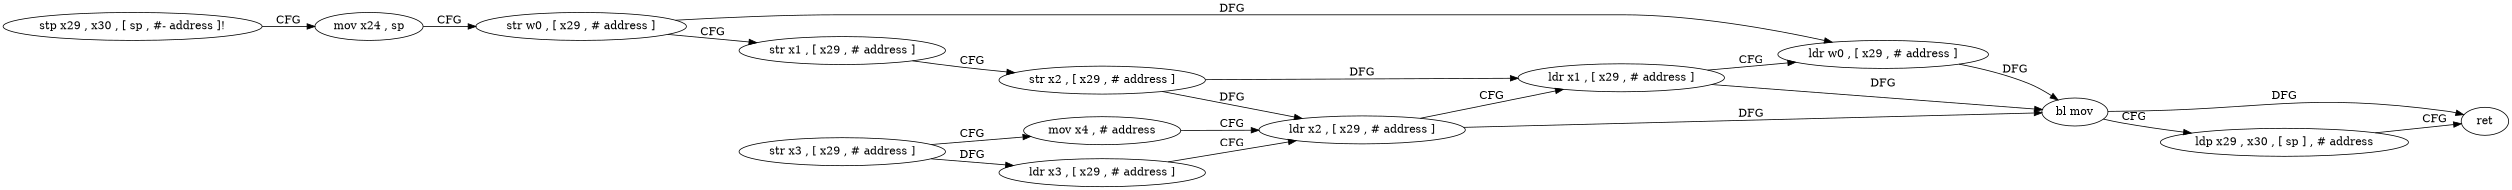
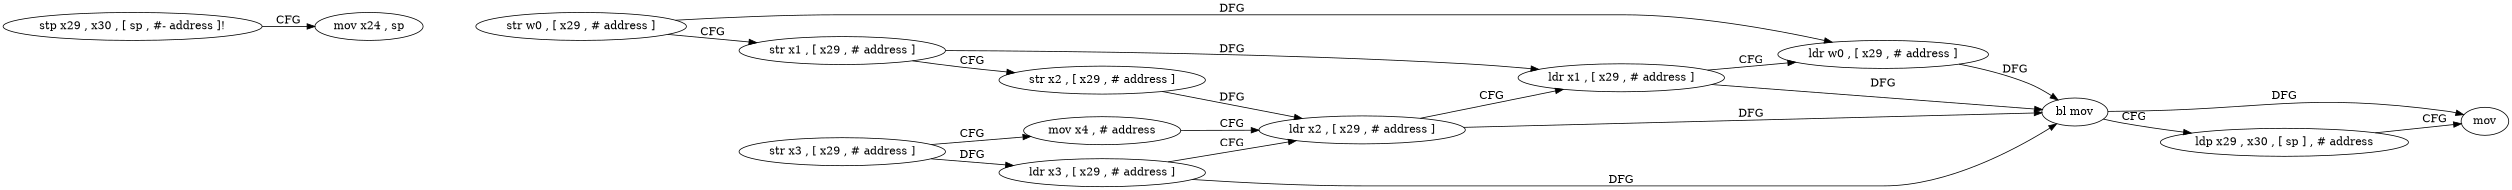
(446, 26) -> none
(1358, 79) -> (1238, 55)
(2485, 121) -> (2485, 121)
none -> (1627, 186)
